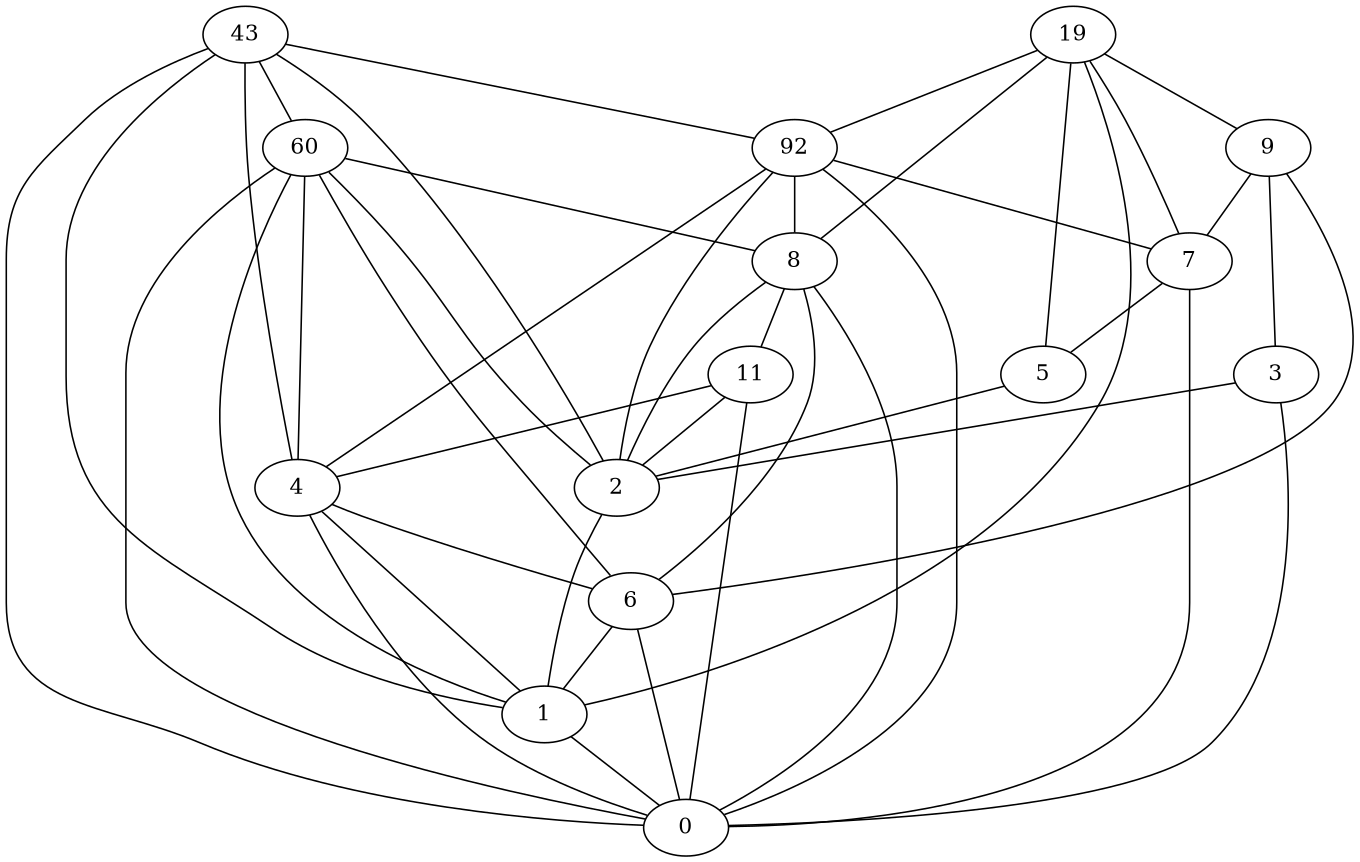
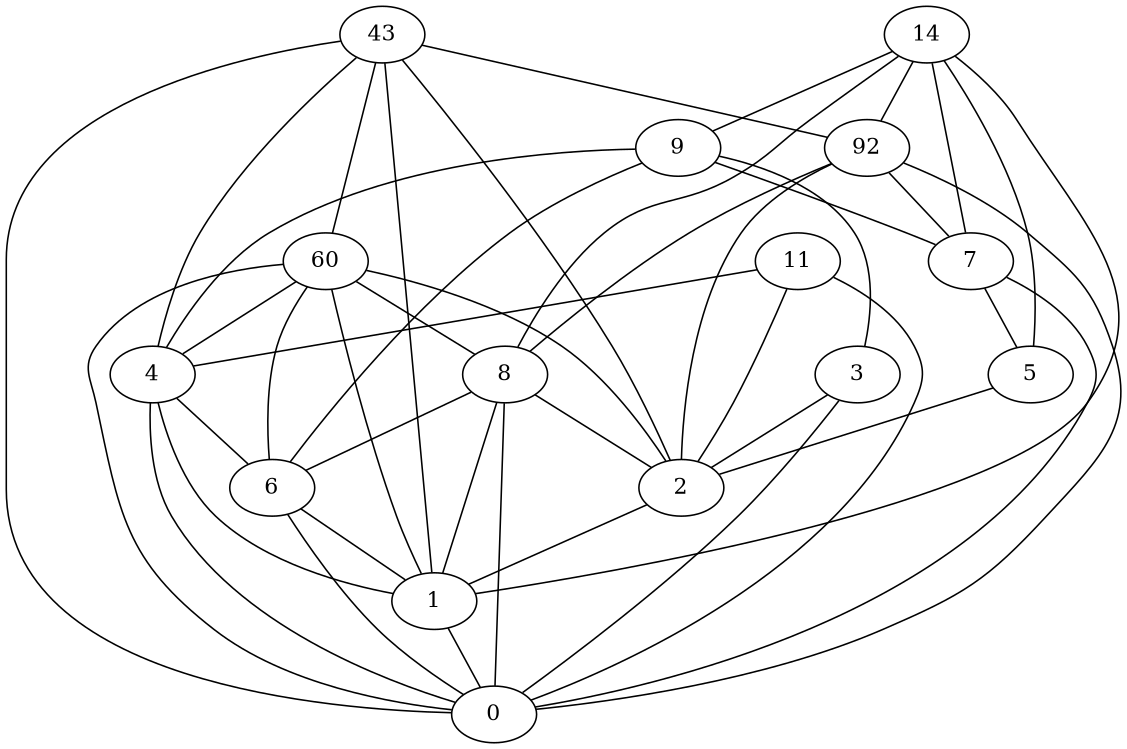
(1073, 35) -> (927, 35)
(546, 318) -> (372, 188)
(773, 318) -> (470, 488)
